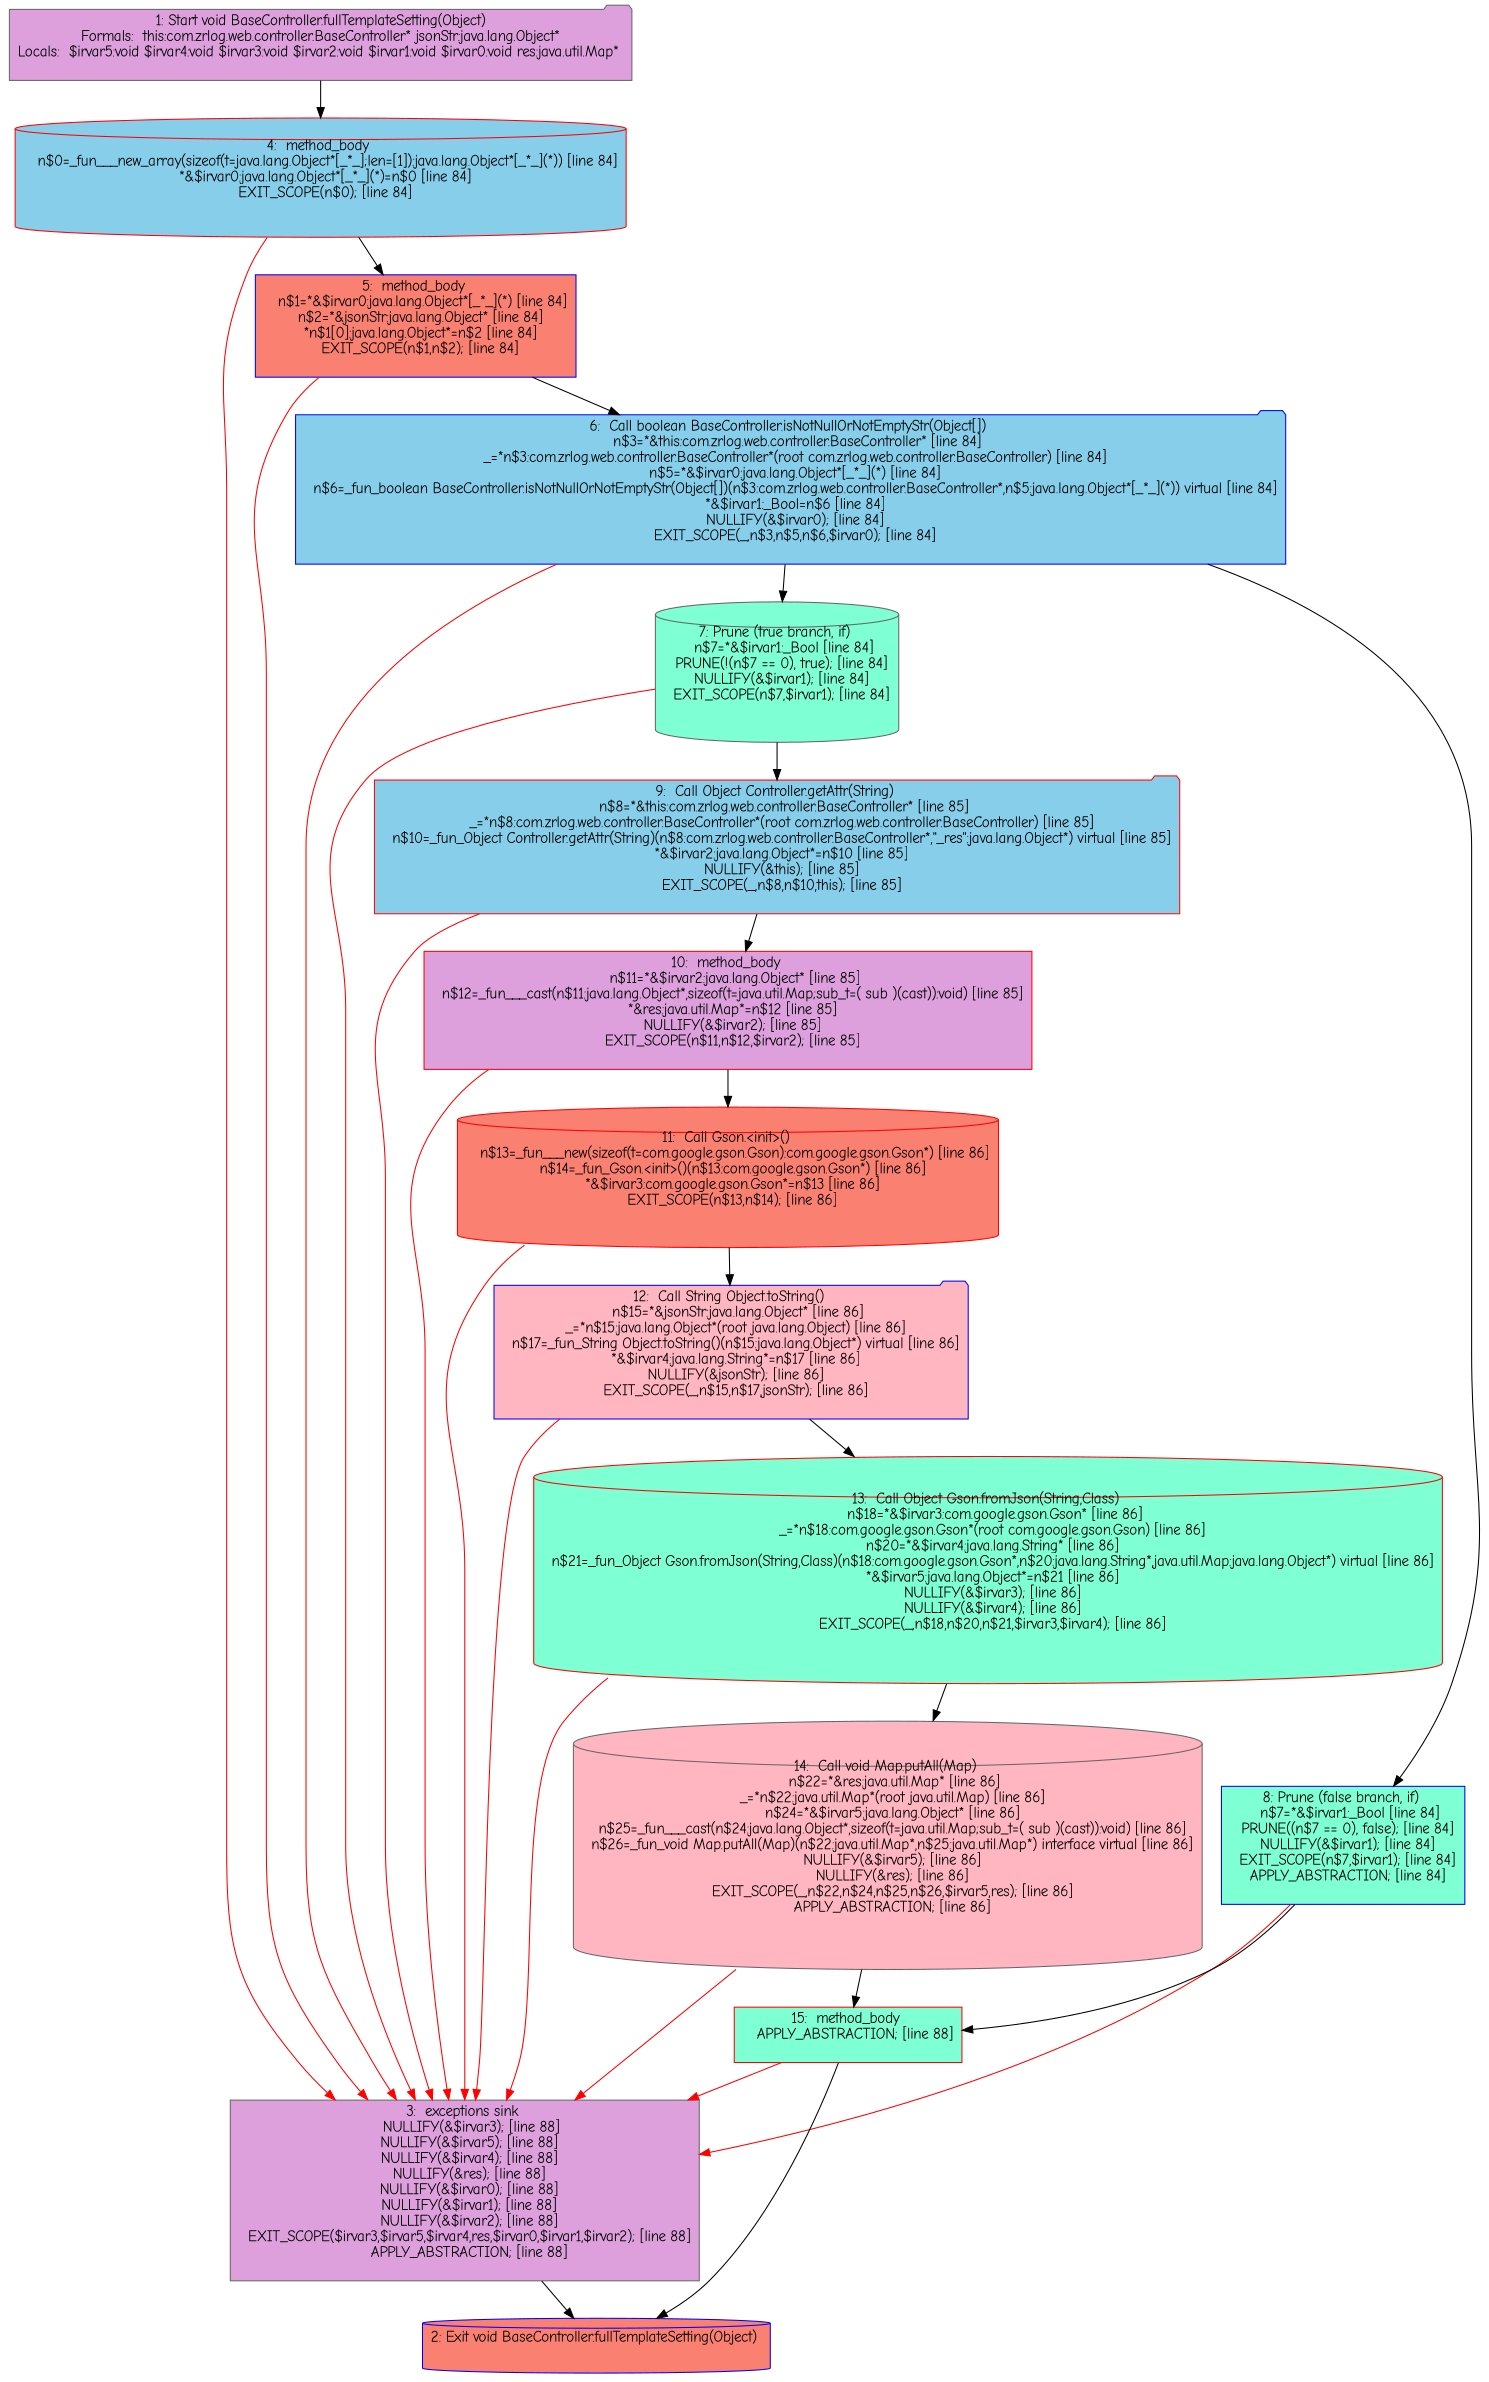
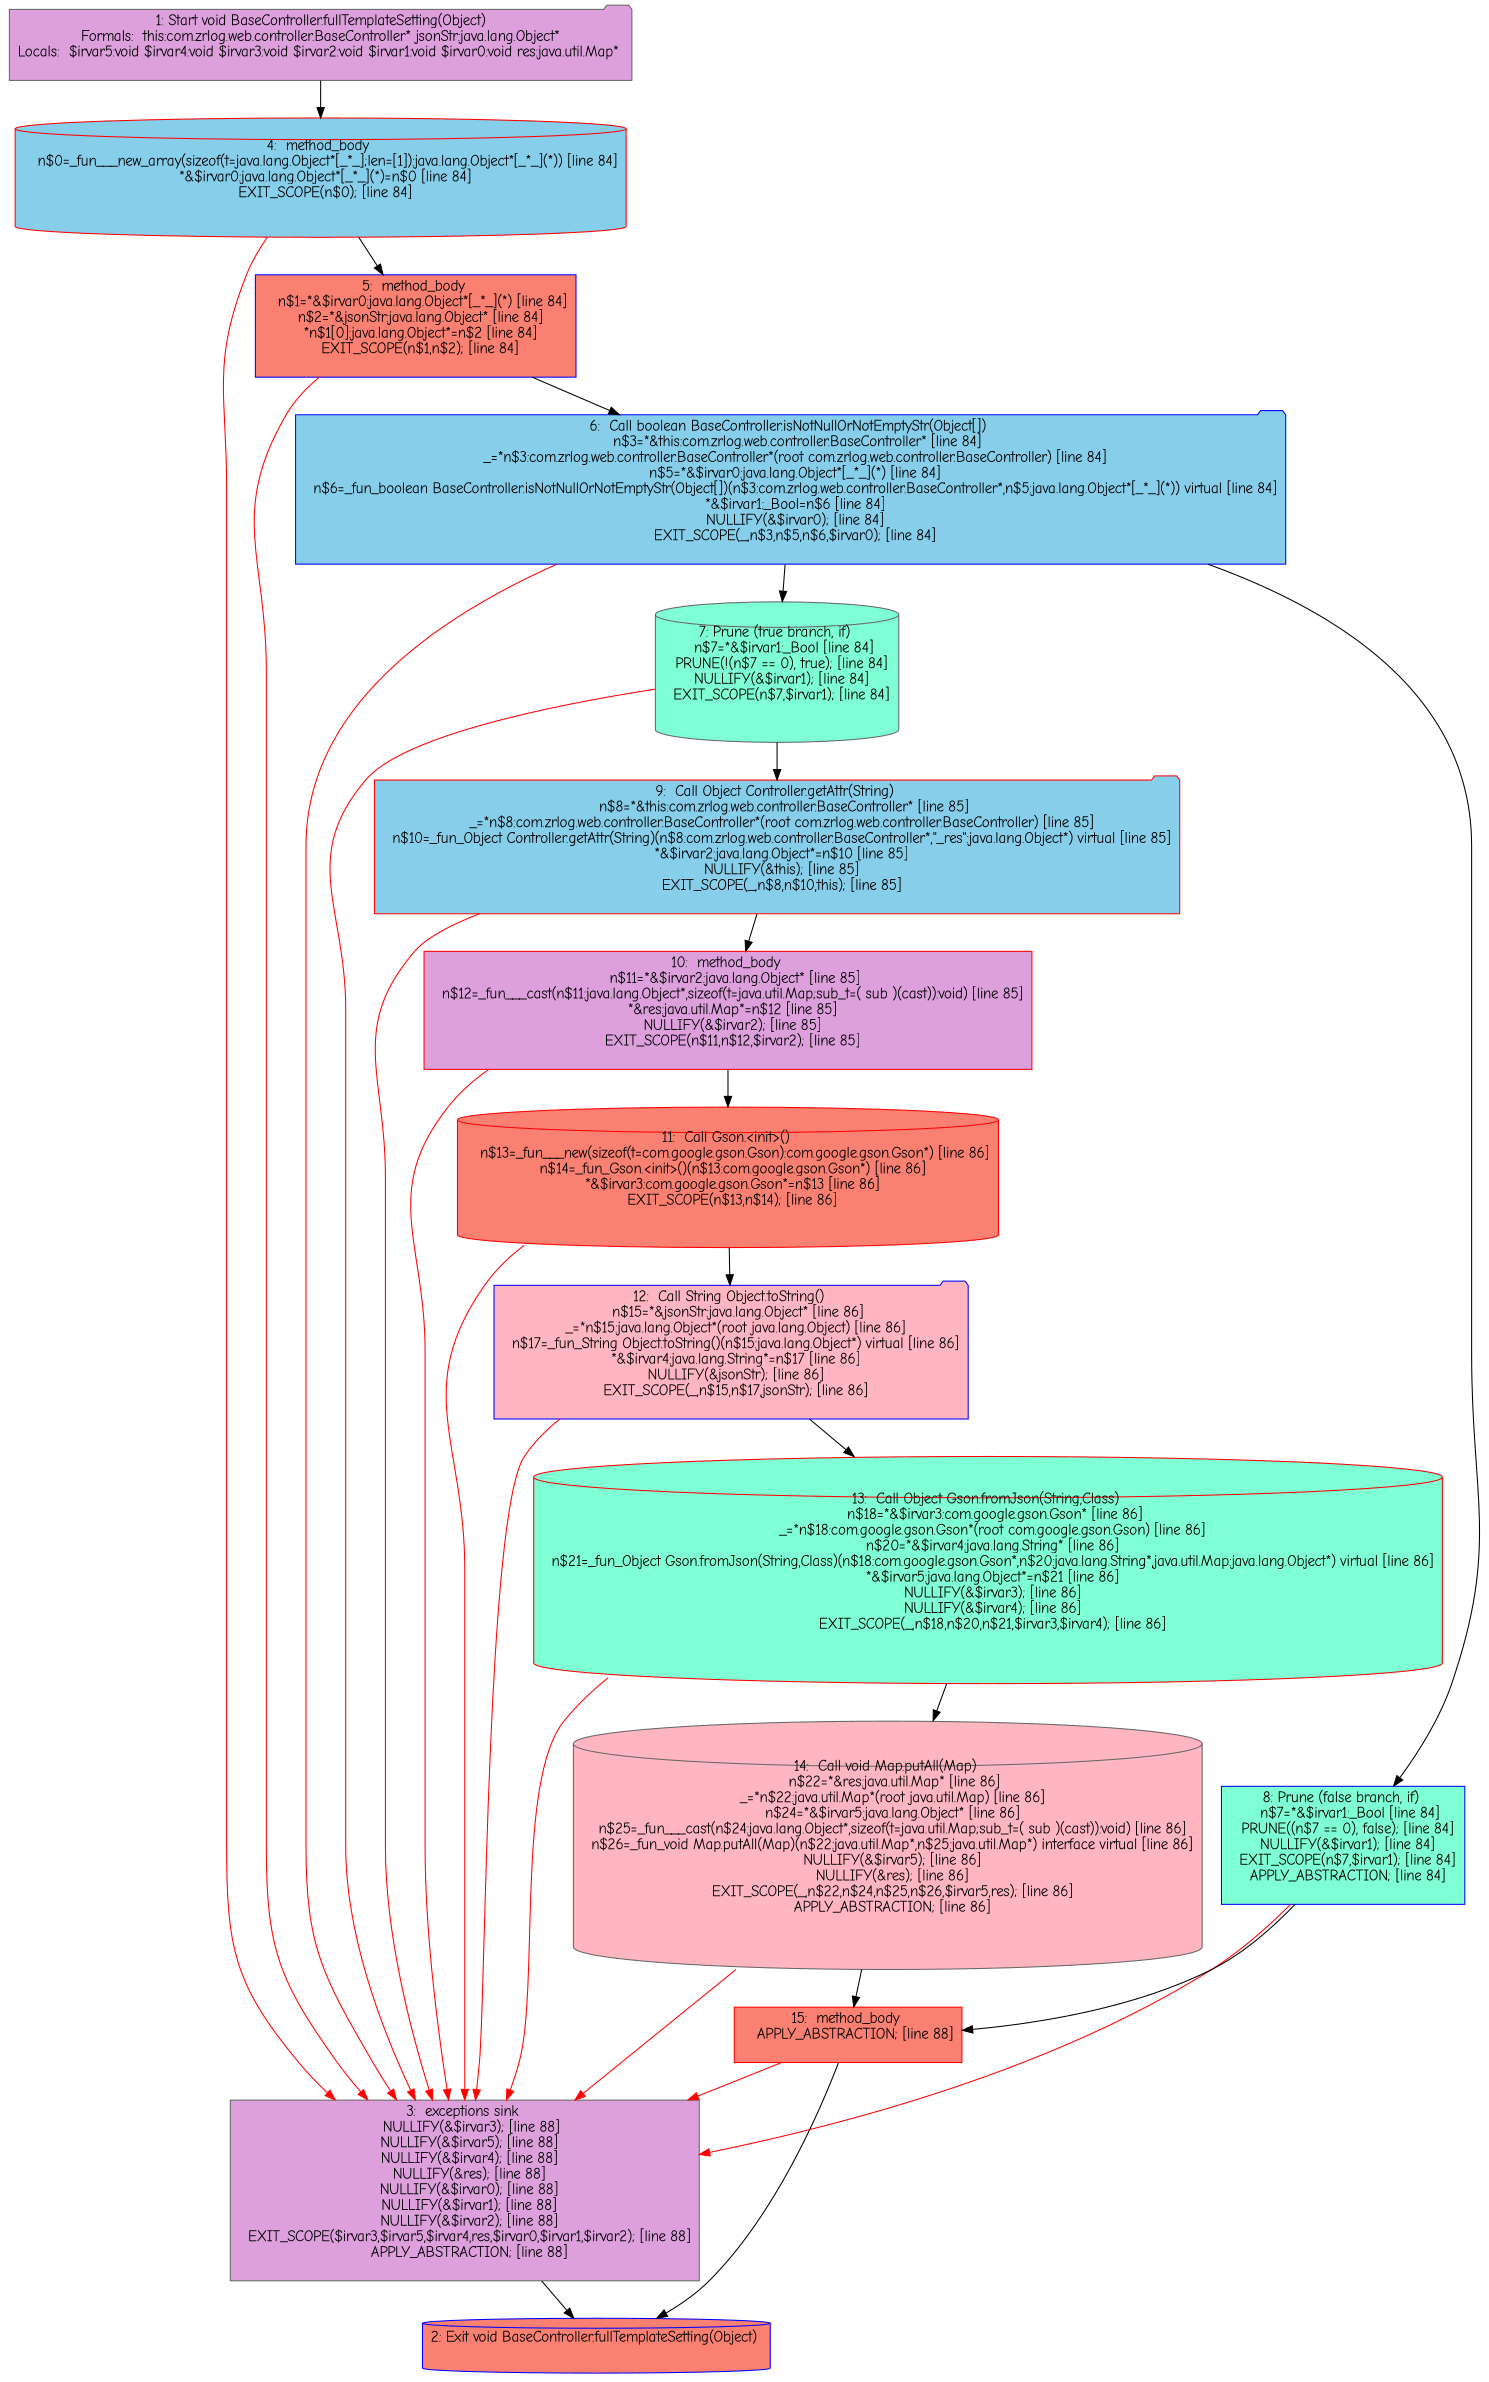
(848, 2035) -> (848, 2035)
